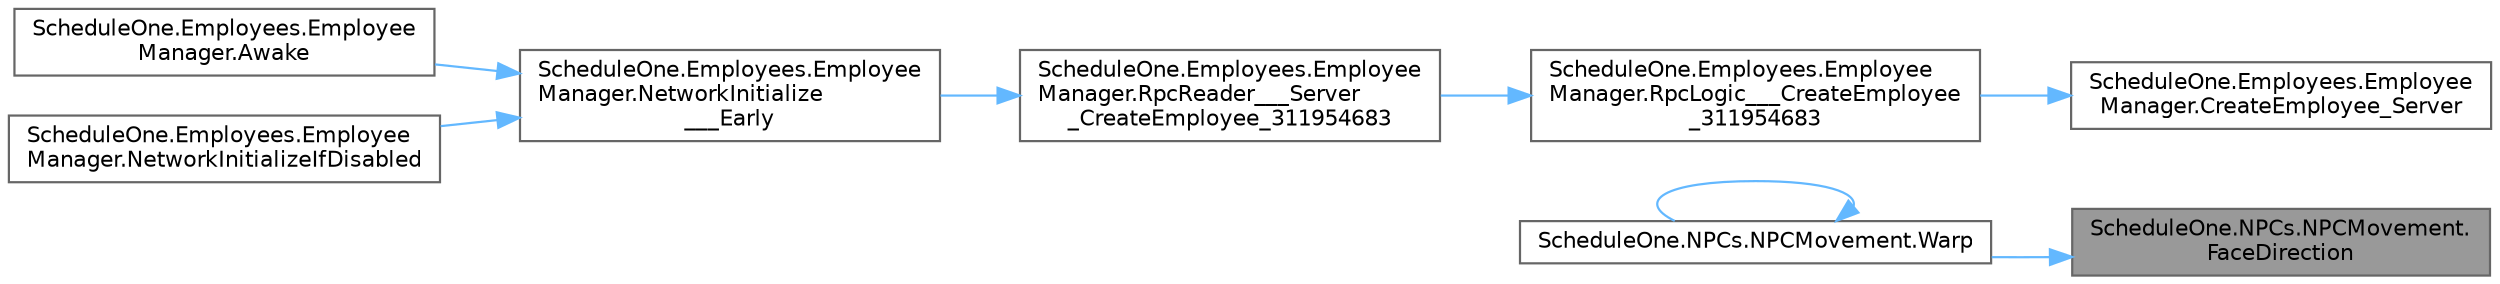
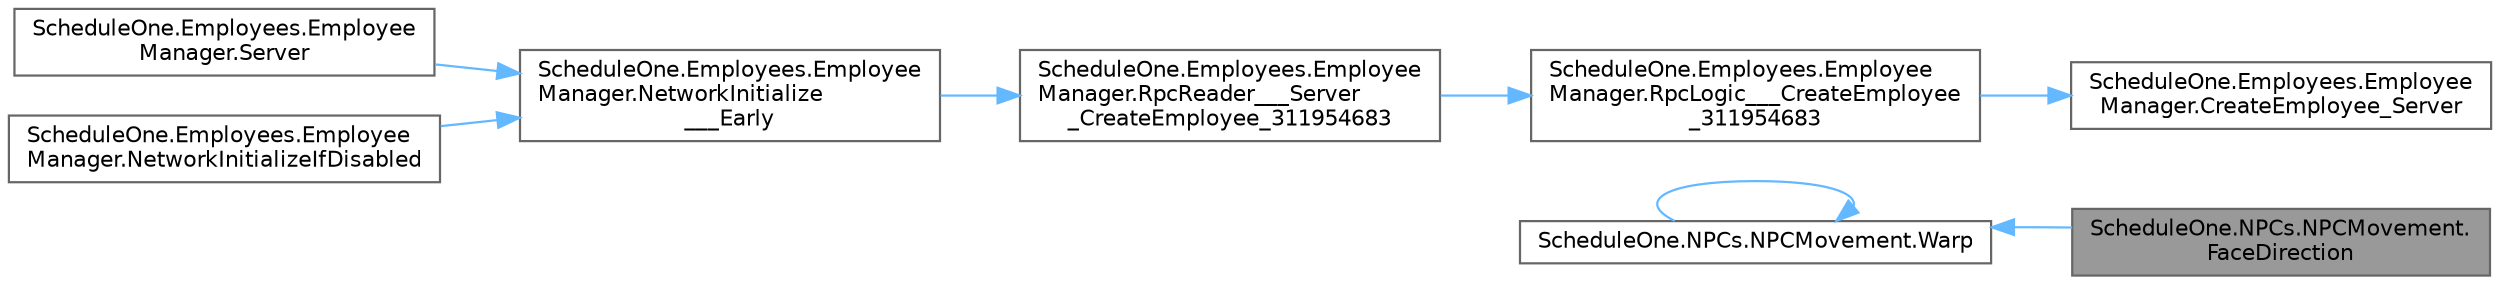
(224, 42) -> (224, 42)
(2021, 257) -> (2043, 227)
